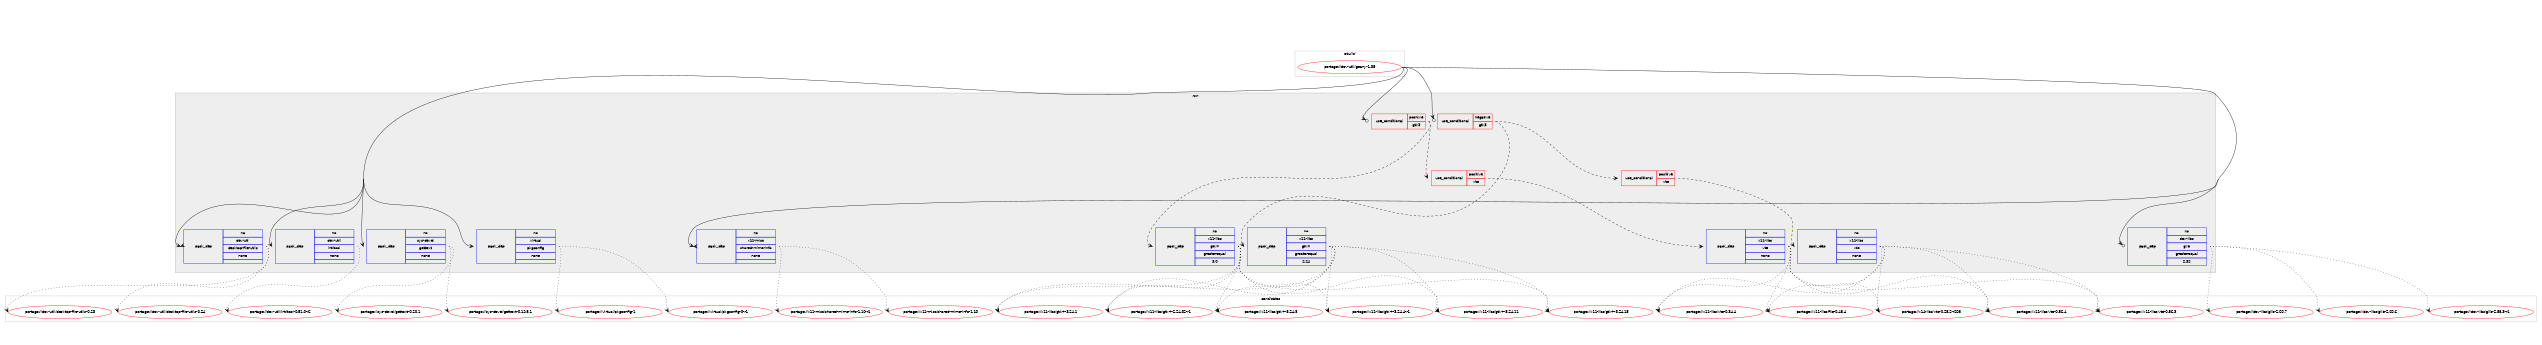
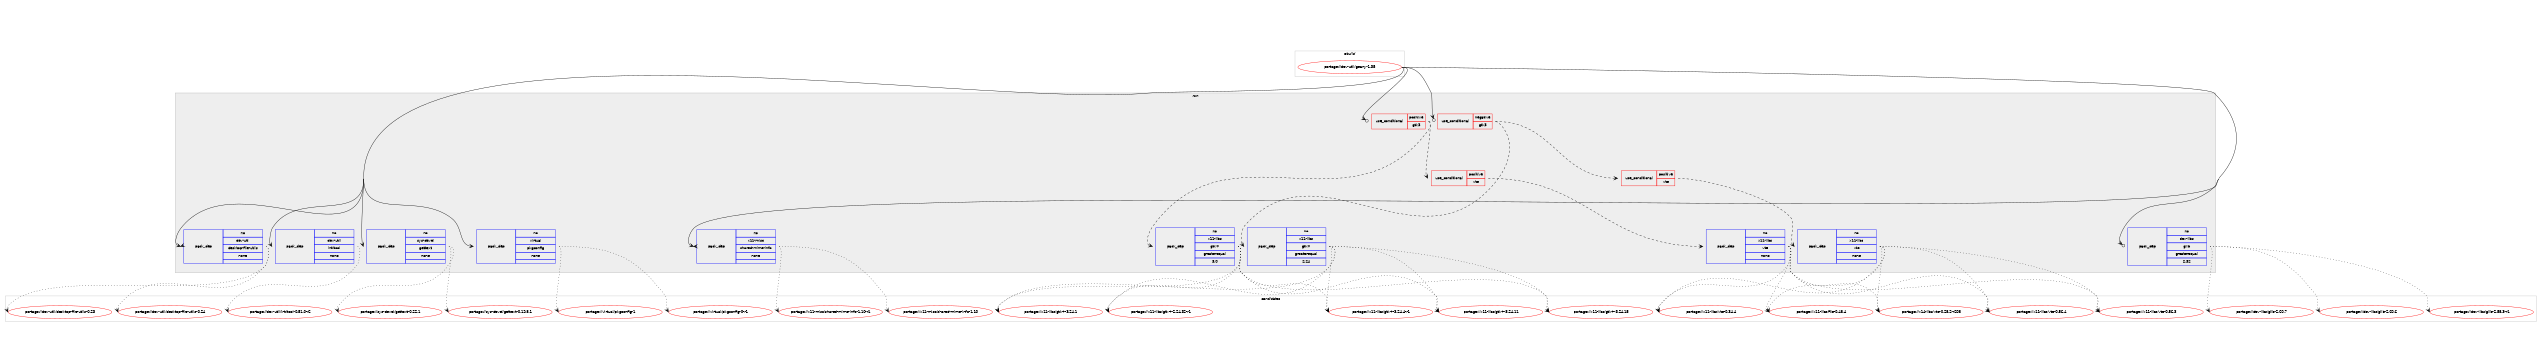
(390, 312) -> (390, 312)
(1271, 312) -> none
